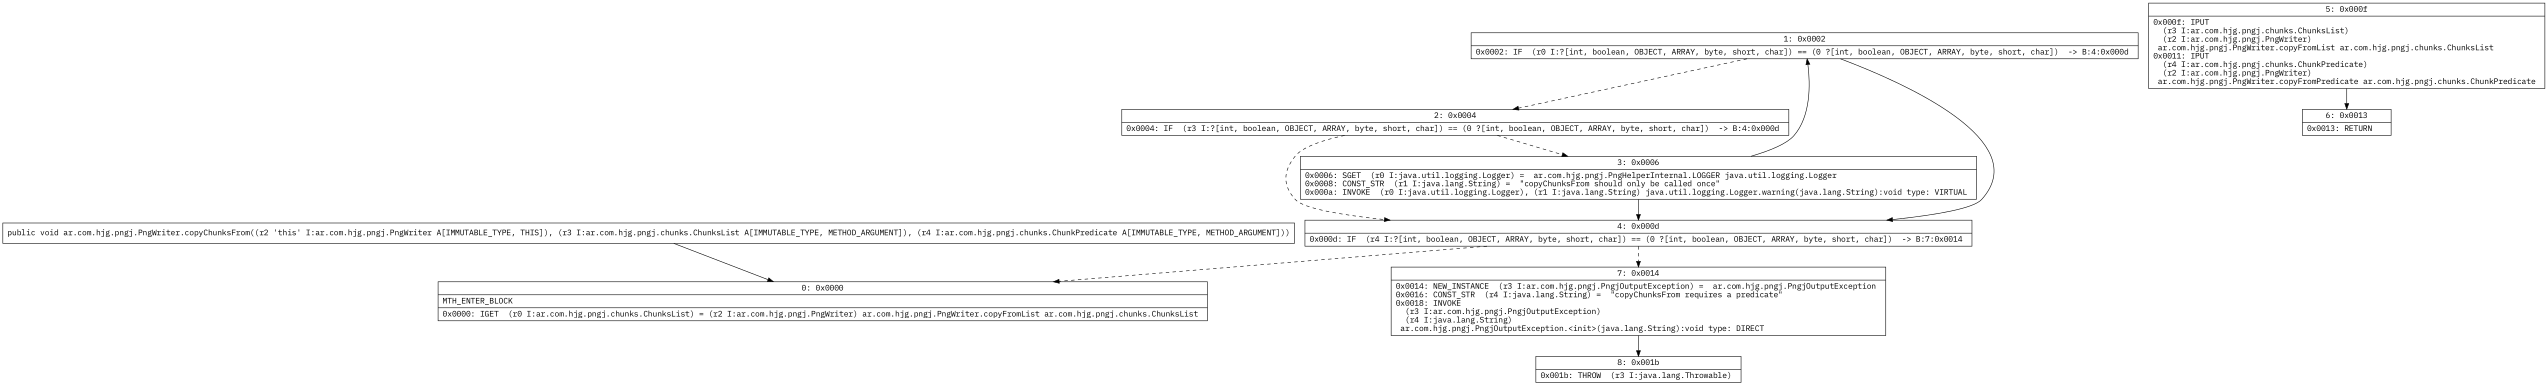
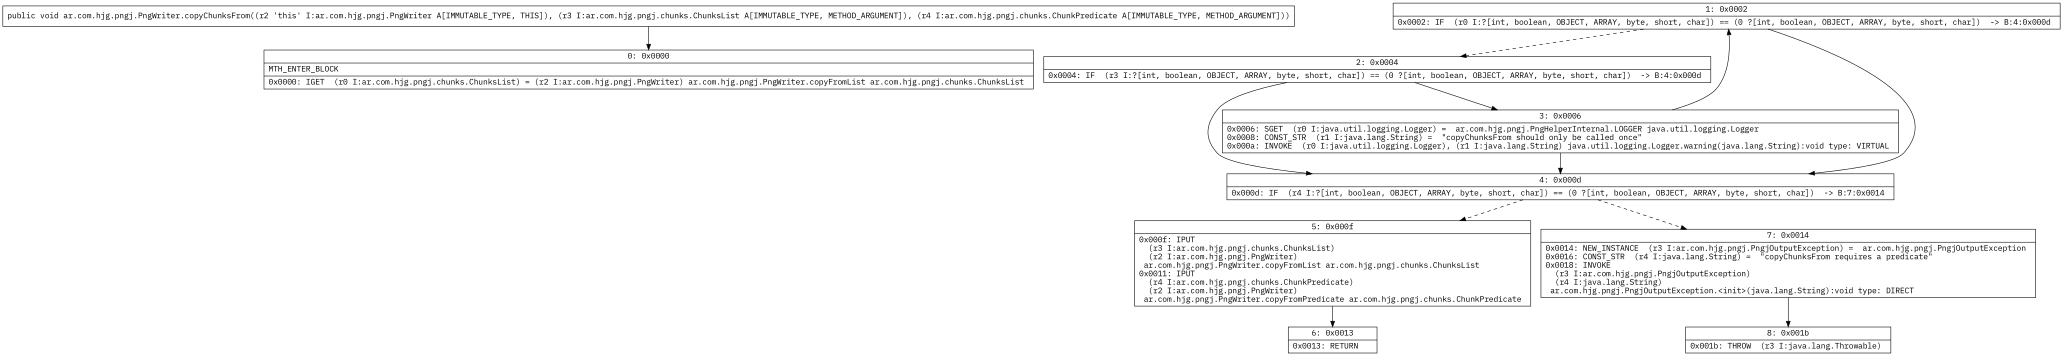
(1530, 145) -> (1453, 95)
(1292, 195) -> (1209, 139)
(1273, 264) -> (1494, 209)
